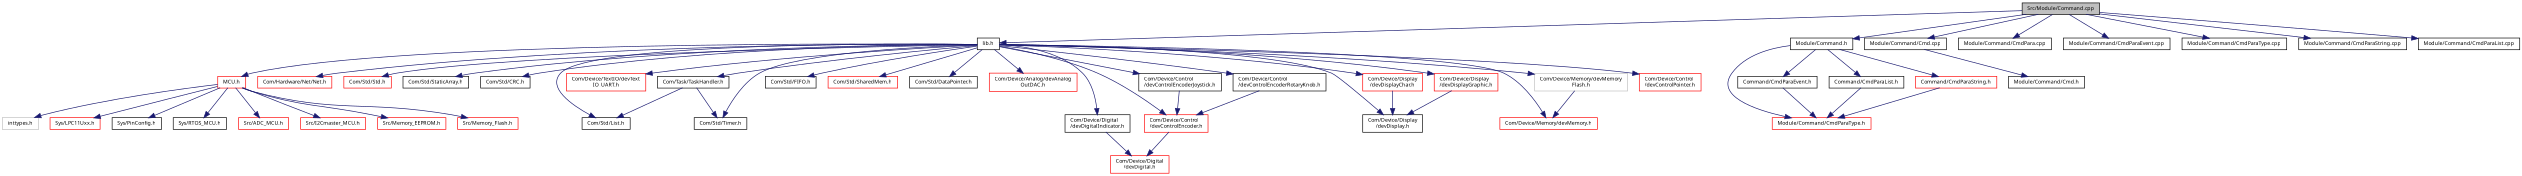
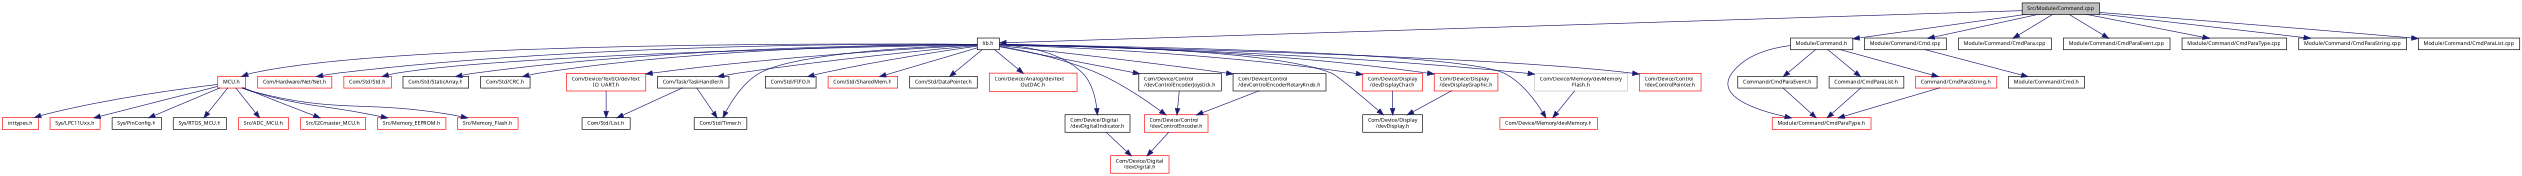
(738, 48) -> (606, 101)
(1033, 82) -> (1033, 82)
(20, 123) -> (20, 123)
